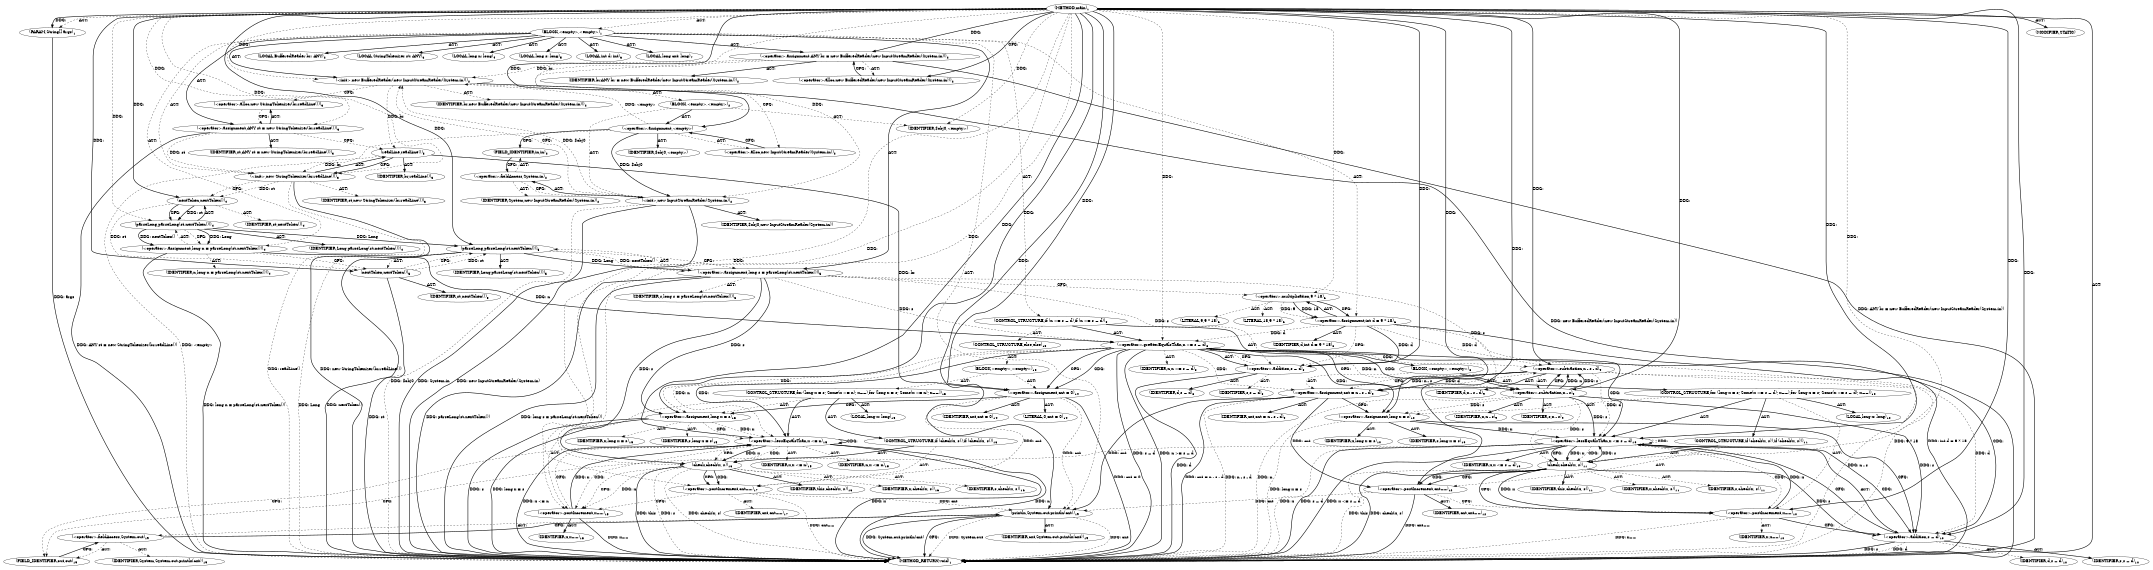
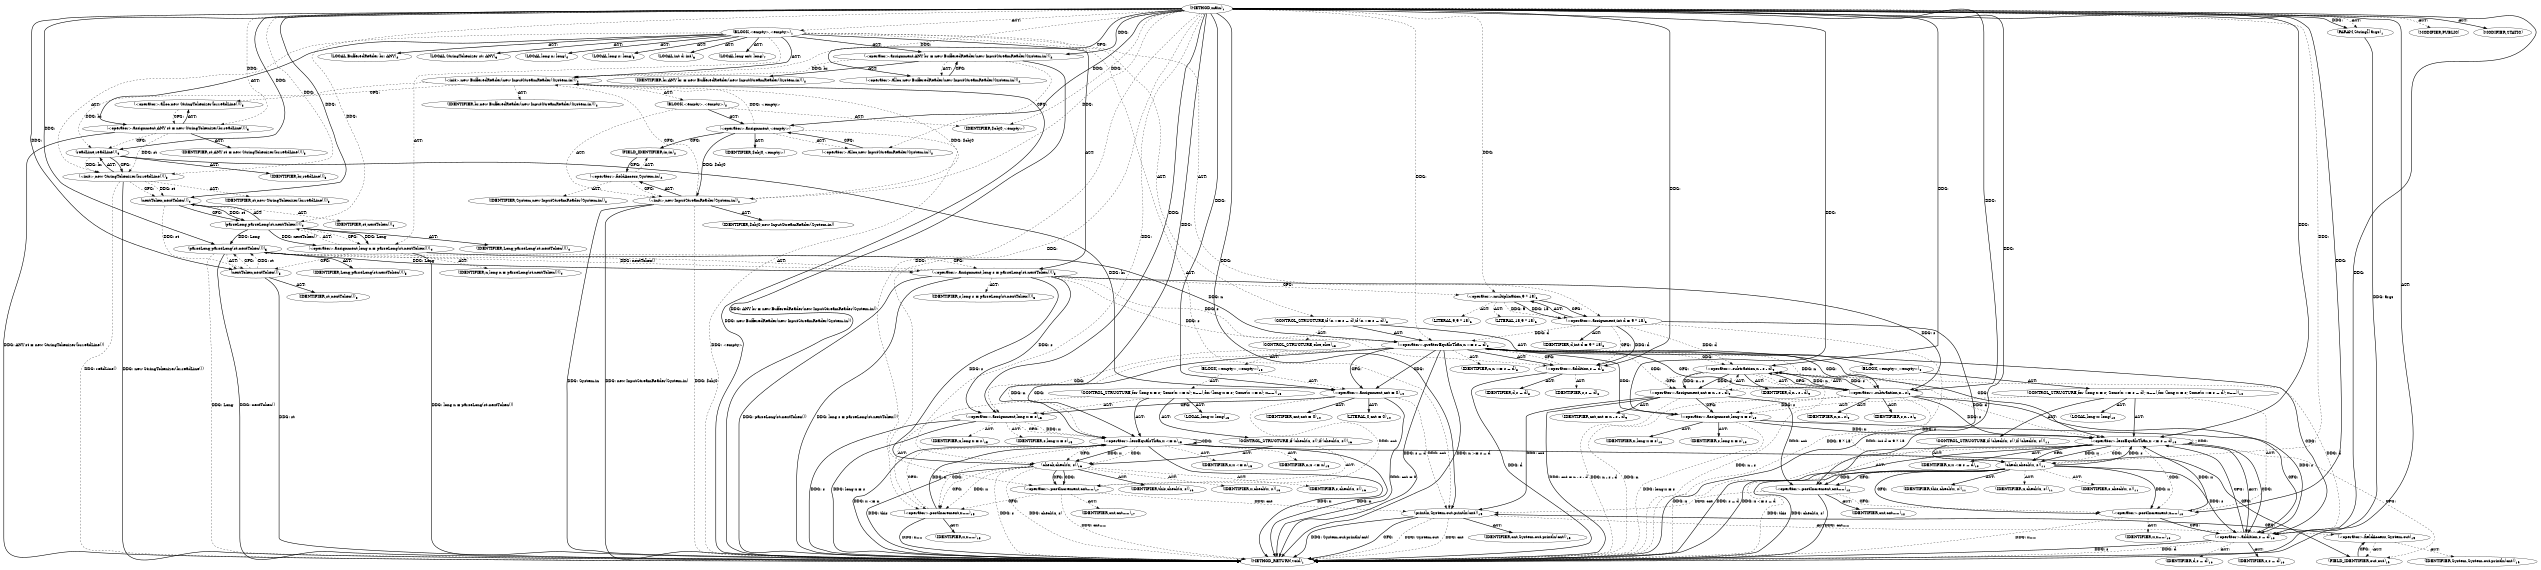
none -> (582, 11)
none -> (2439, 33)
(1191, 281) -> (1528, 285)
(387, 484) -> (1780, 454)
